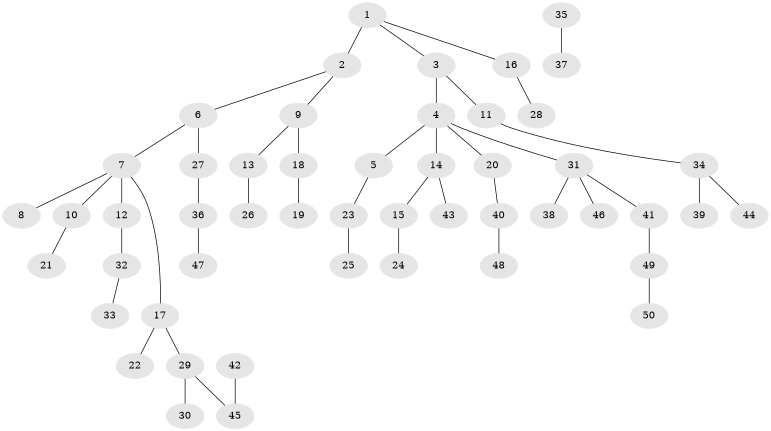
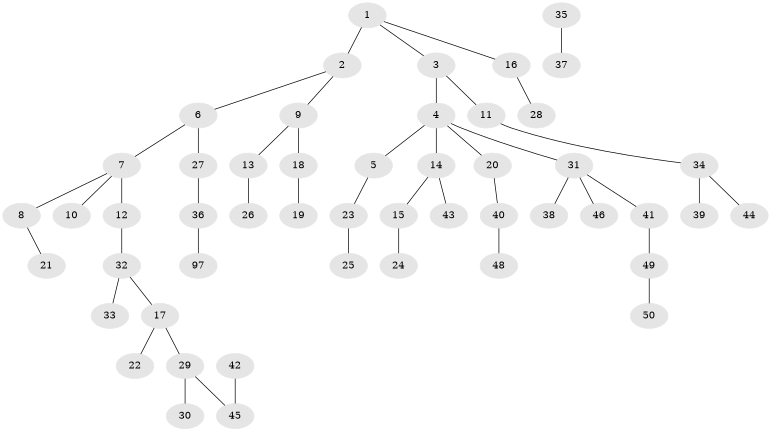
(156, 237) -> (141, 291)
(59, 241) -> (34, 241)
(198, 266) -> (198, 266)
